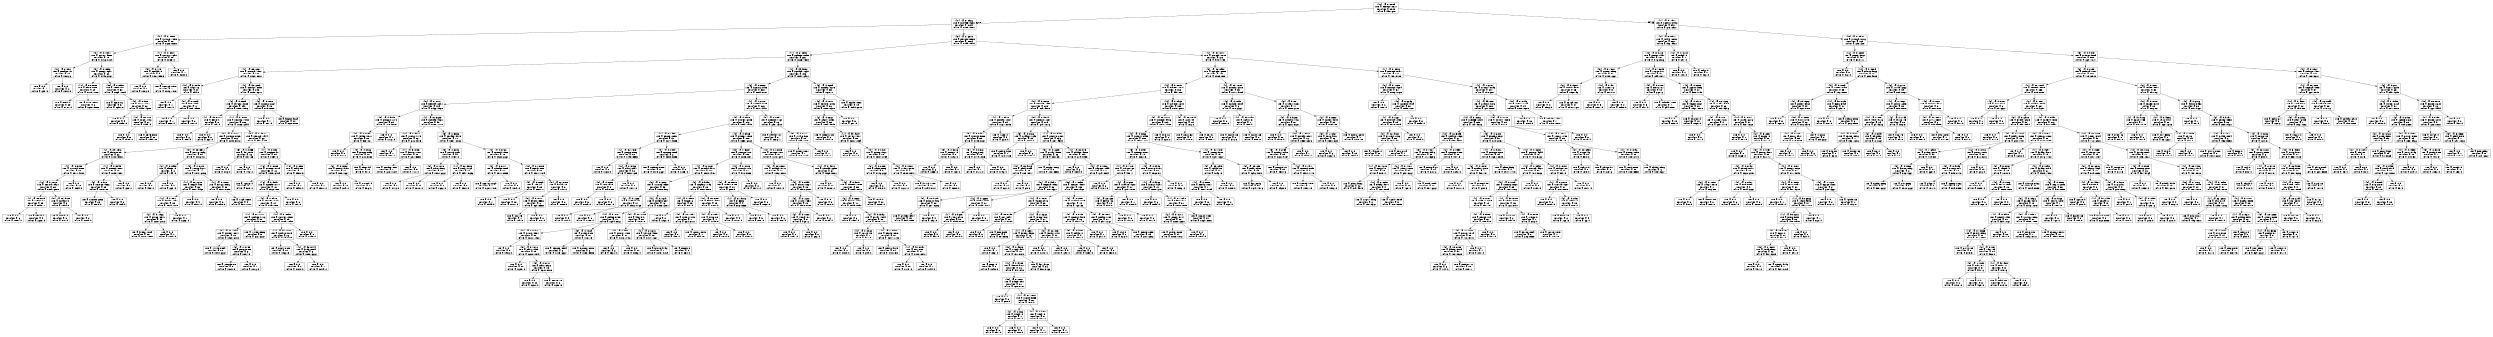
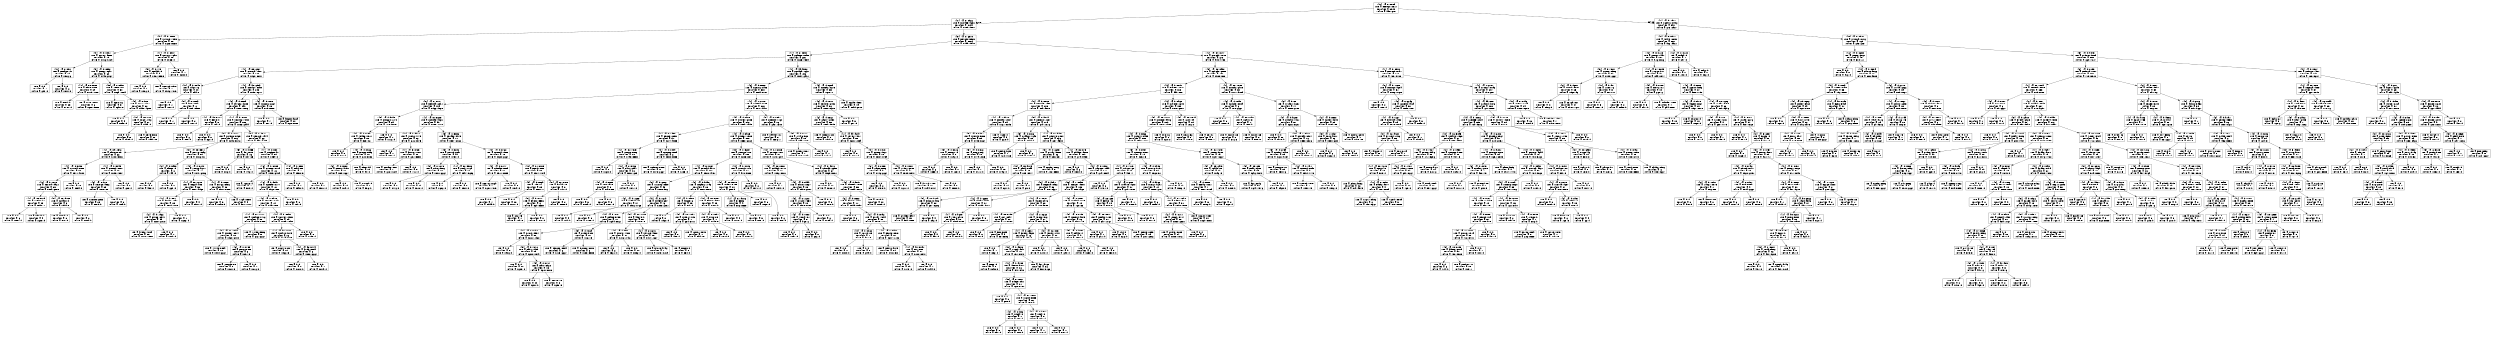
none -> (1717, 137)
(1894, 154) -> none
(2251, 163) -> (2250, 162)
(1049, 170) -> (1049, 170)
(437, 186) -> (437, 186)
(758, 210) -> (765, 192)
